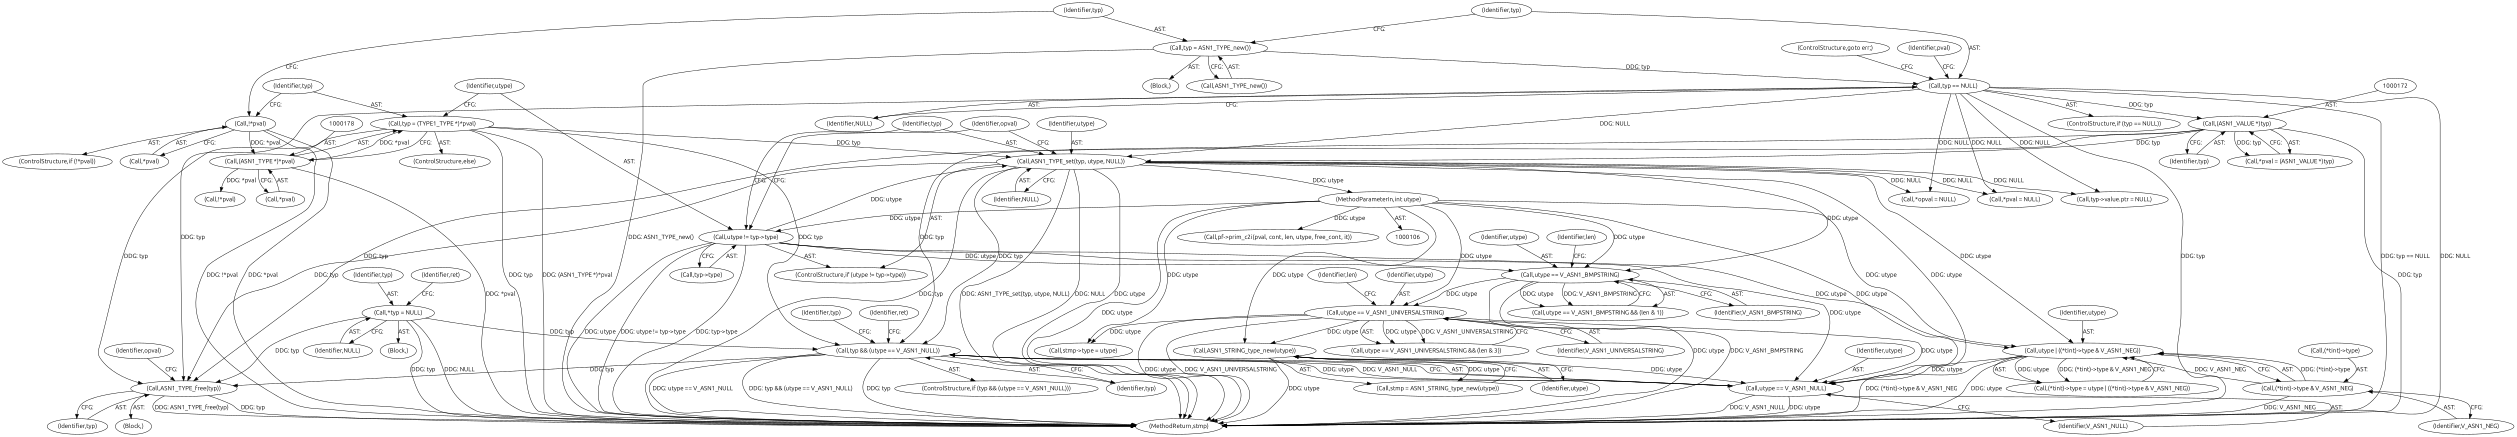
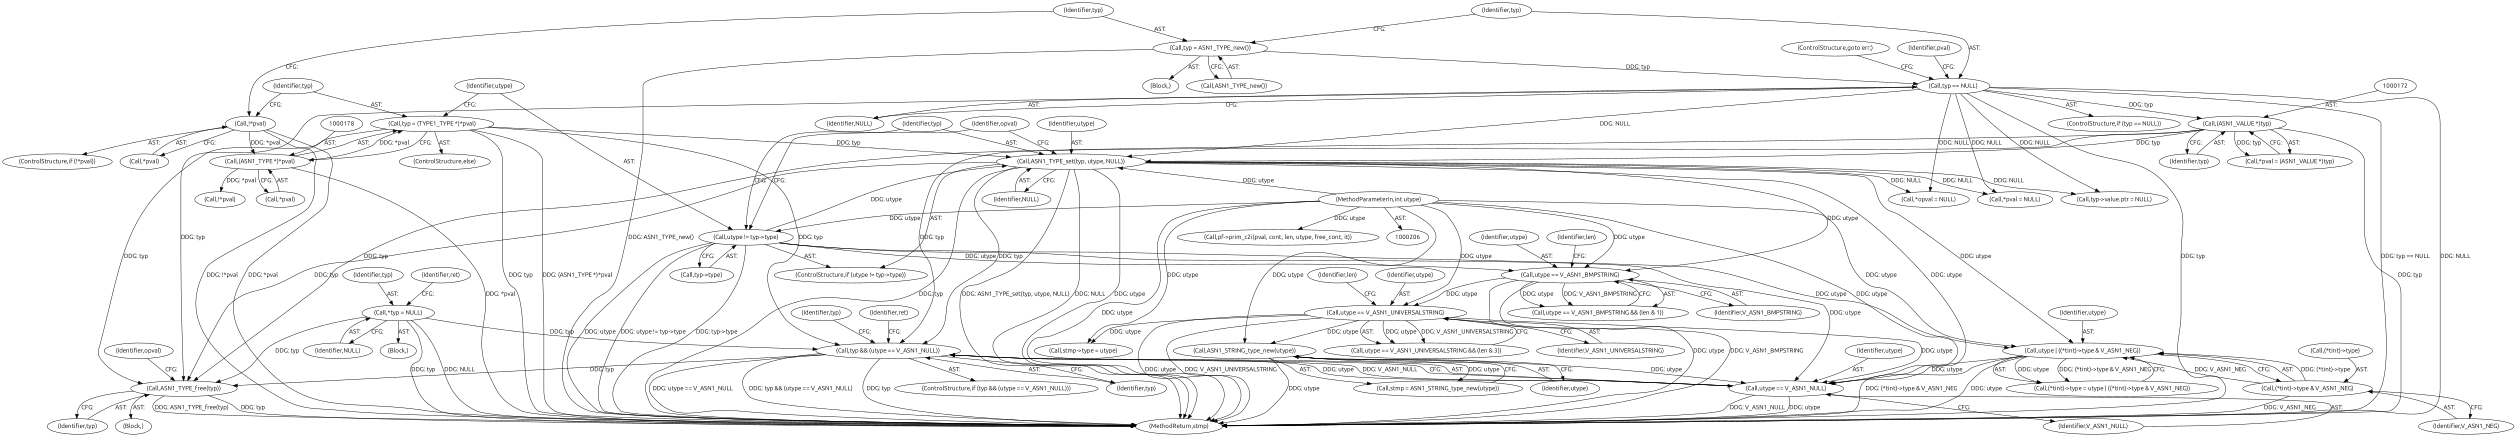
(1244, 173) -> (1229, 181)
(1408, 237) -> (1408, 237)
